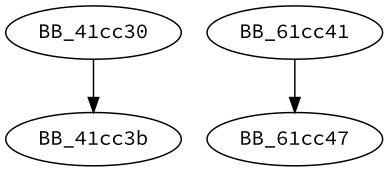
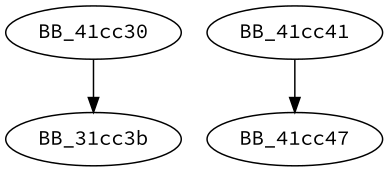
(295, 33) -> (295, 33)
(93, 139) -> (93, 139)
(295, 139) -> (295, 139)
